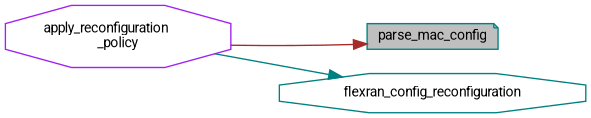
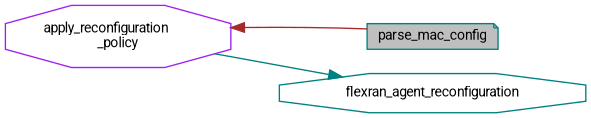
(292, 46) -> (306, 27)
(433, 93) -> (433, 93)
